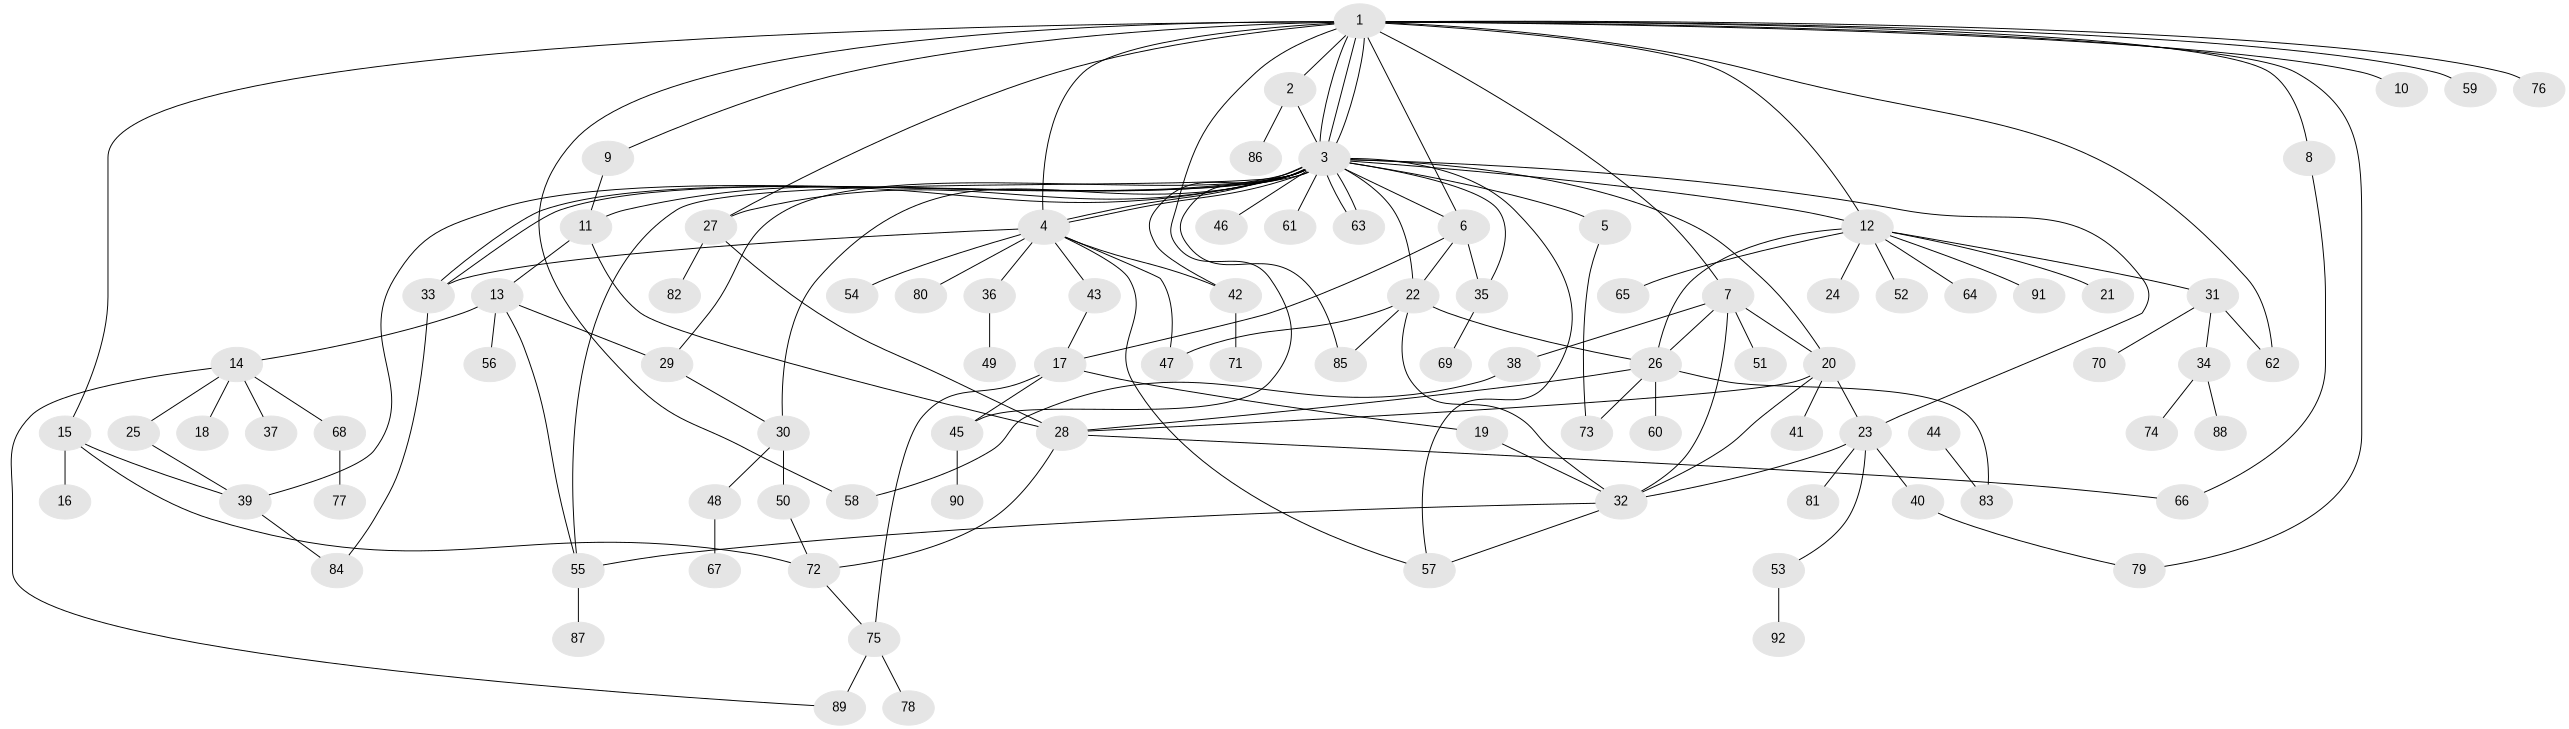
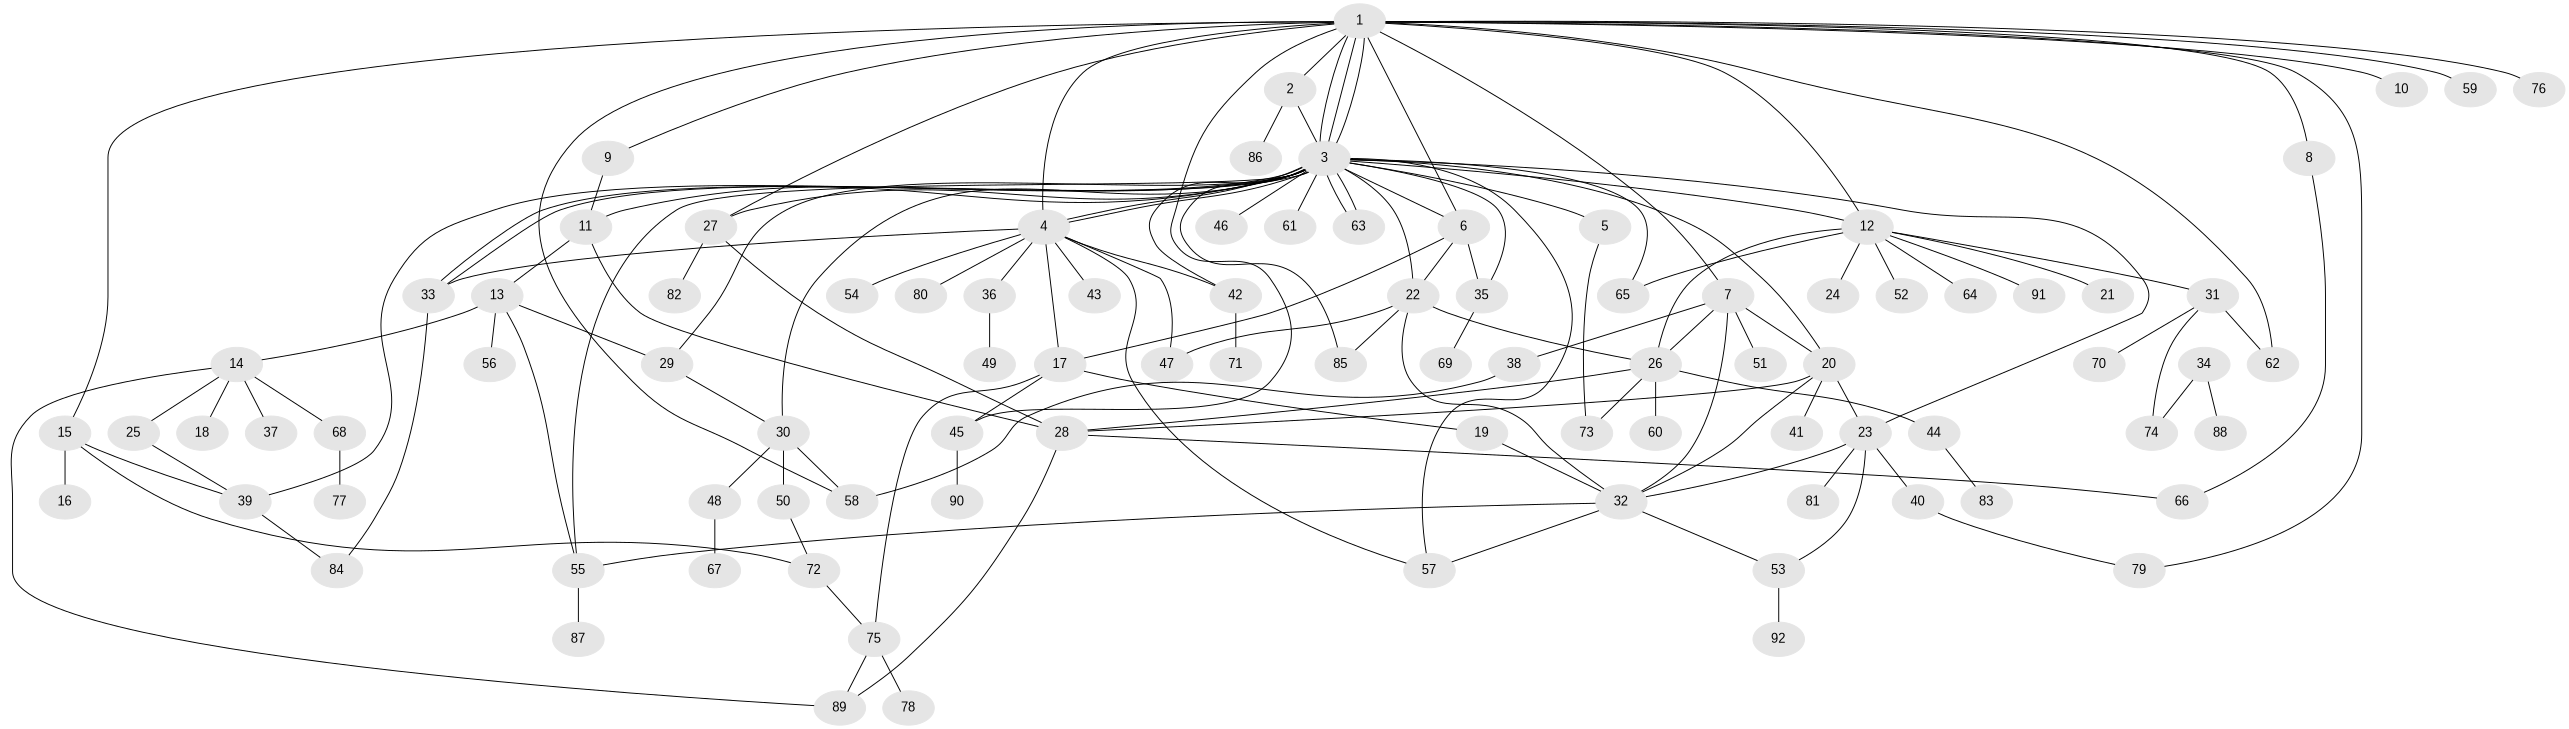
none -> (1536, 173)
(1077, 330) -> (1052, 296)
(2209, 330) -> (2165, 359)
(1862, 389) -> (1804, 394)
none -> (818, 467)
none -> (1700, 536)
(956, 537) -> (975, 587)
